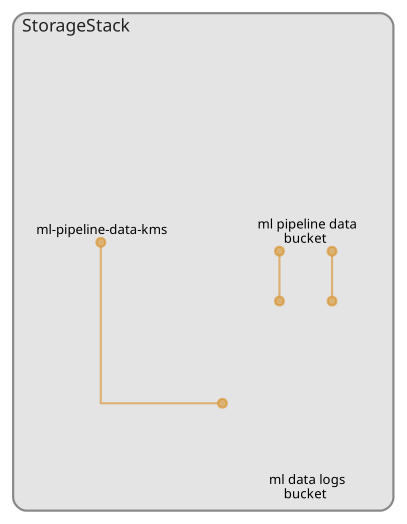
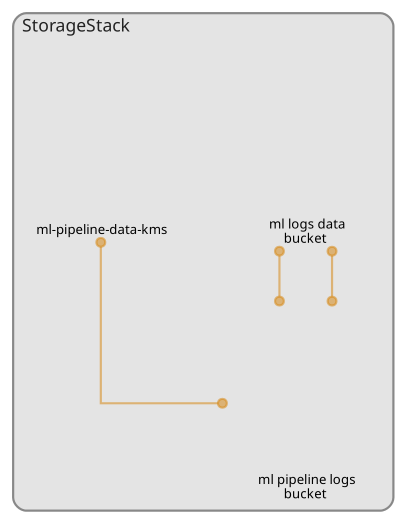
(306, 148) -> (306, 148)
(306, 404) -> (306, 404)
